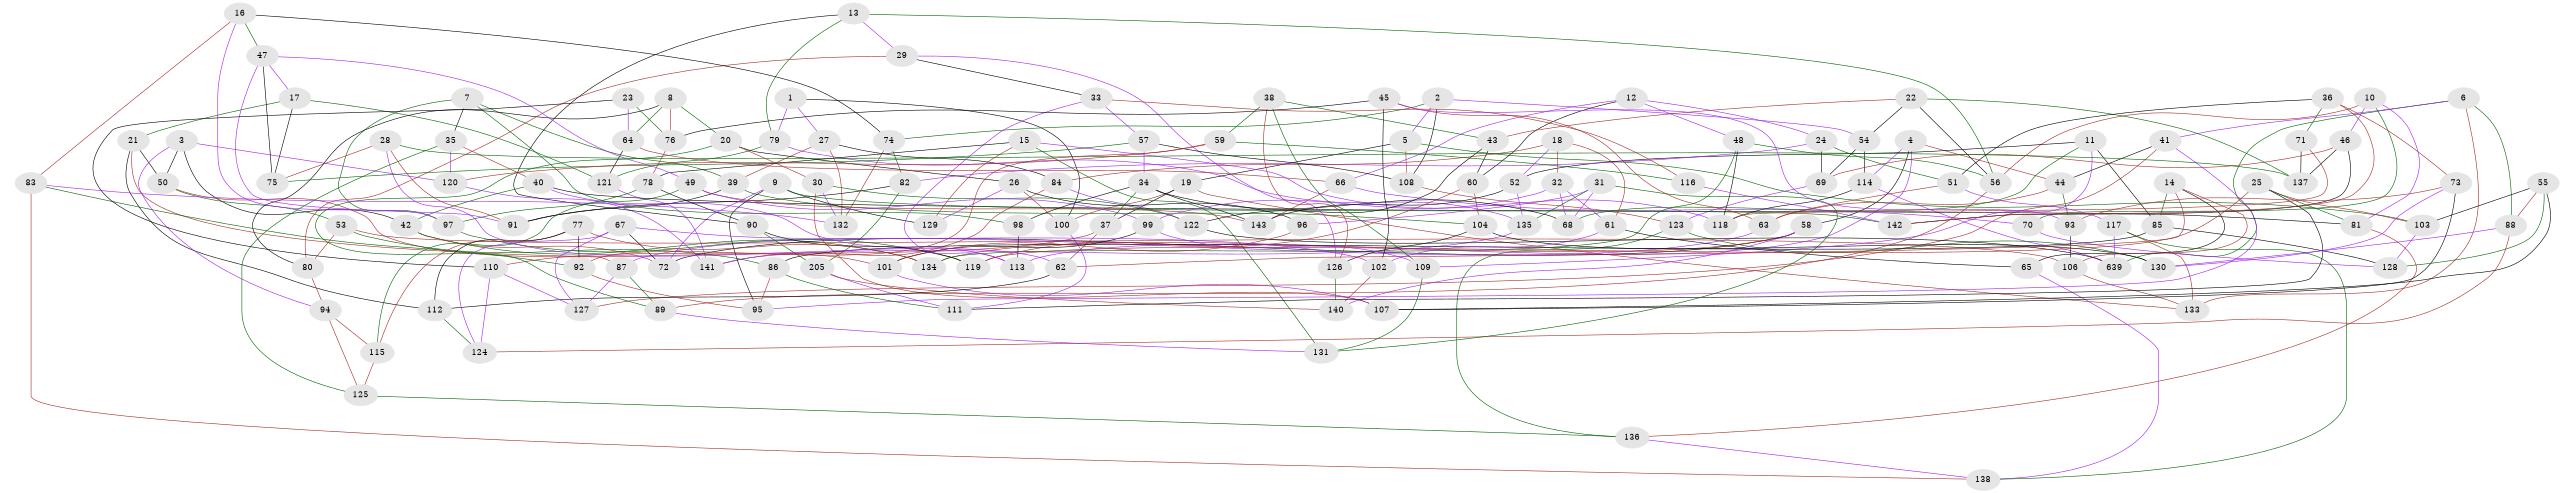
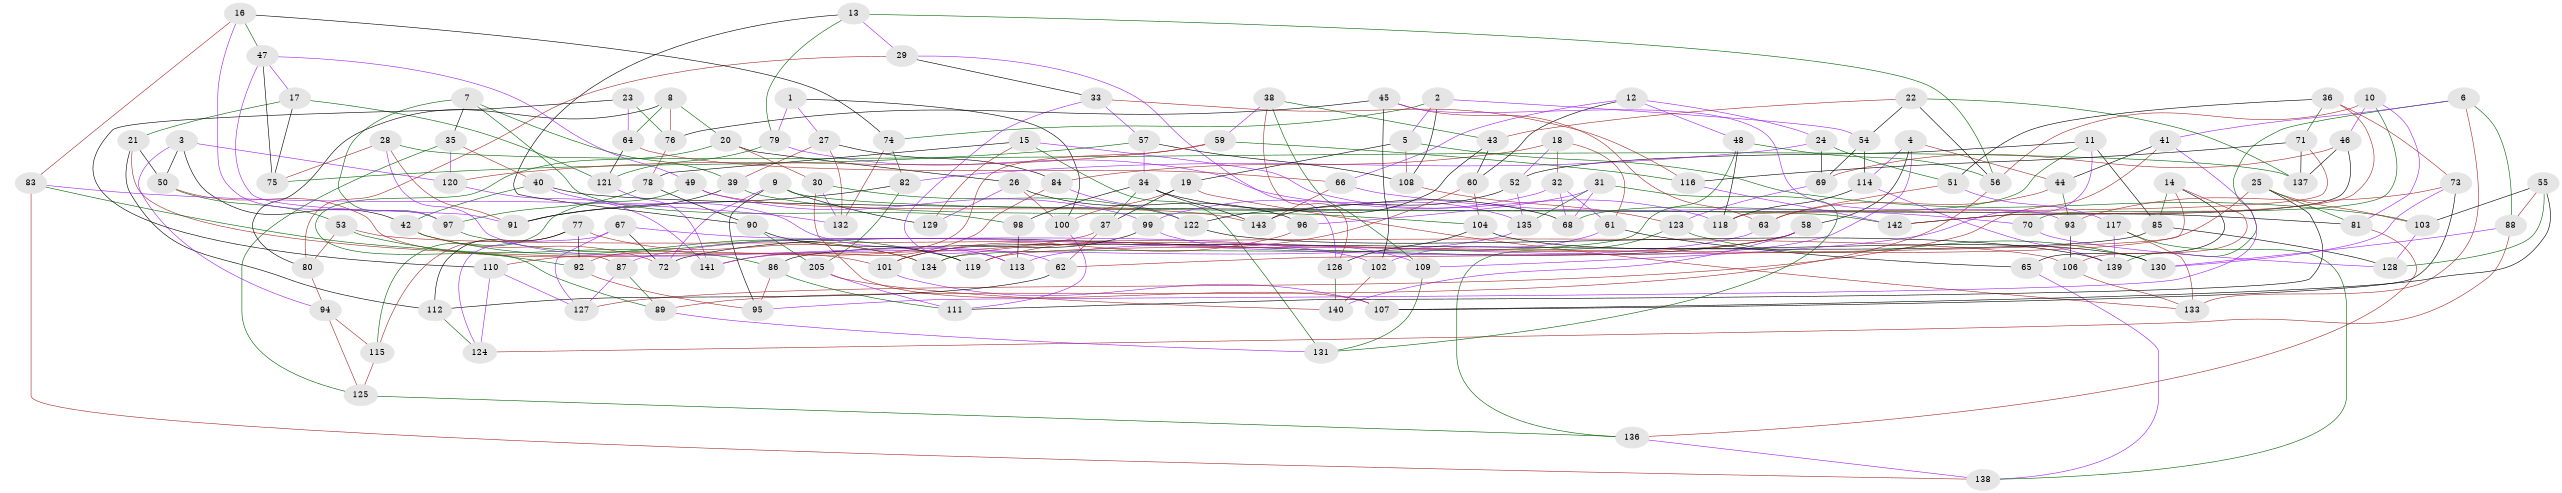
(1245, 120) -> (1245, 120)
none -> (2010, 161)
(2115, 268) -> (2115, 268)
